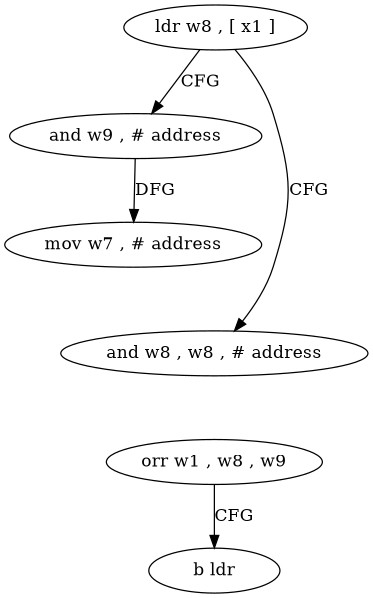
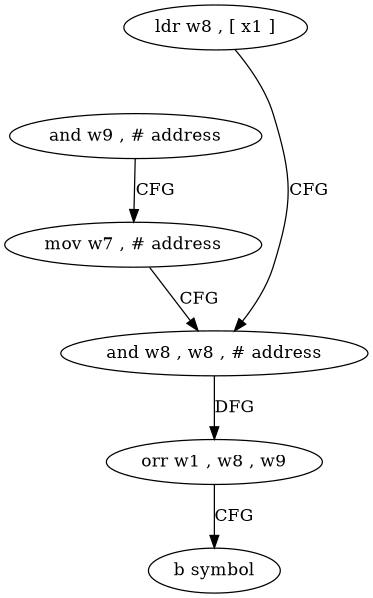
(180, 77) -> none
(156, 190) -> (156, 190)
none -> (170, 294)
none -> (214, 401)
(214, 571) -> (214, 571)
